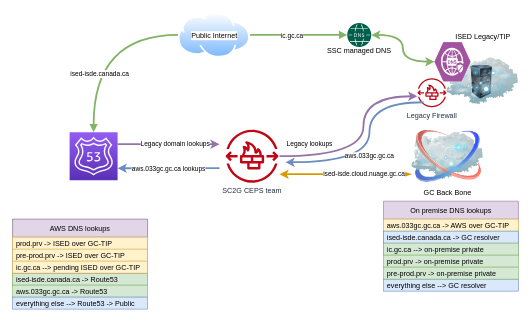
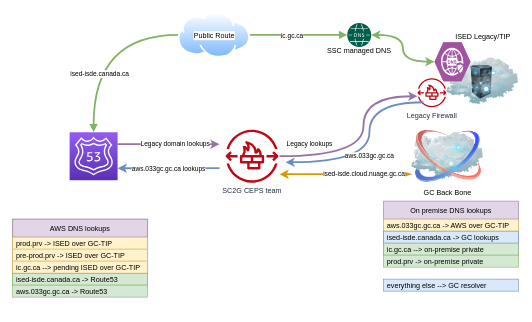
(214, 36) -> (214, 36)
(448, 238) -> (446, 238)
(451, 273) -> none
(80, 303) -> none
